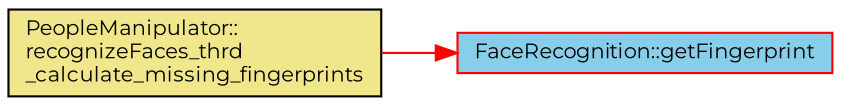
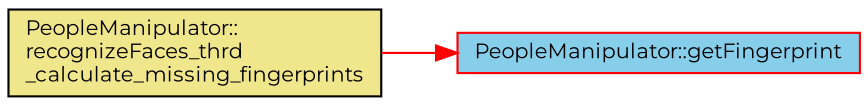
(645, 53) -> (659, 53)
